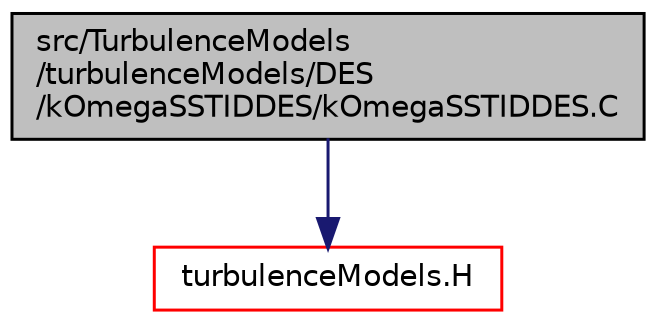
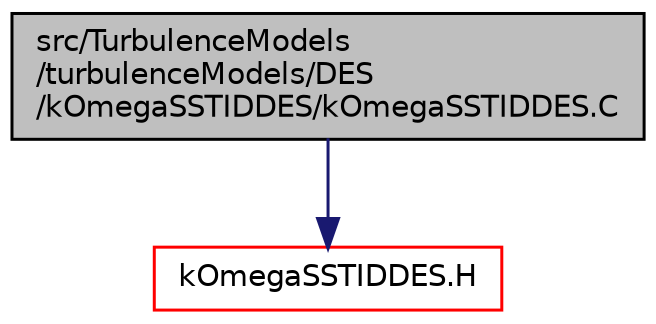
(328, 279) -> (328, 279)
